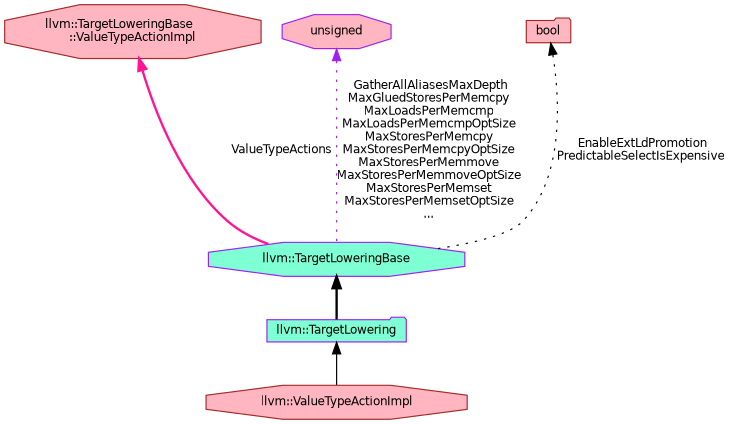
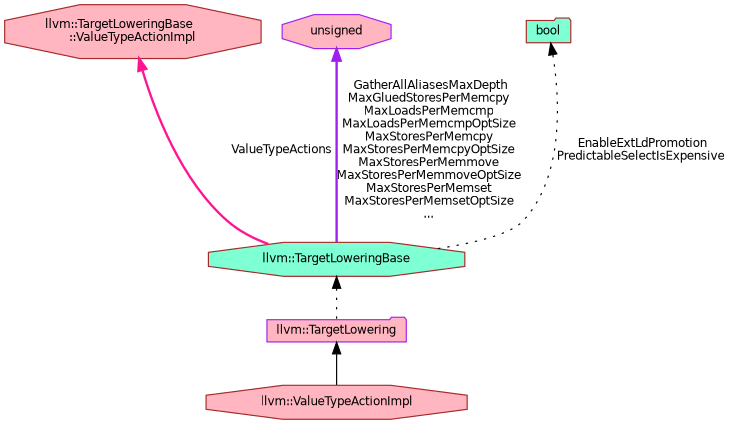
(549, 32) -> (549, 32)
(337, 151) -> (337, 151)
(337, 259) -> (337, 259)
(337, 304) -> (337, 304)
(337, 331) -> (337, 331)
